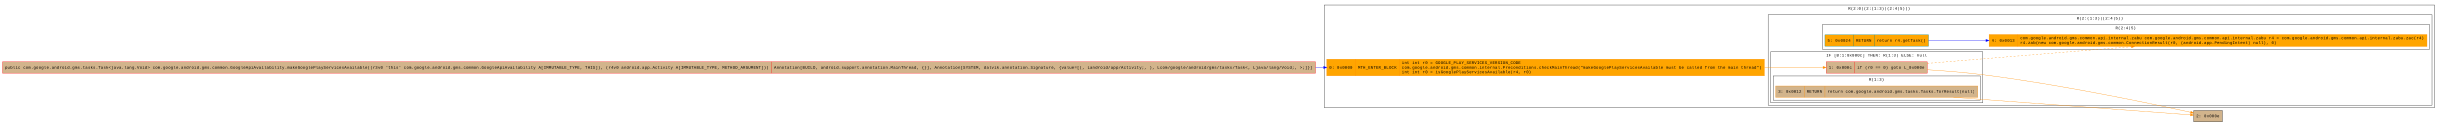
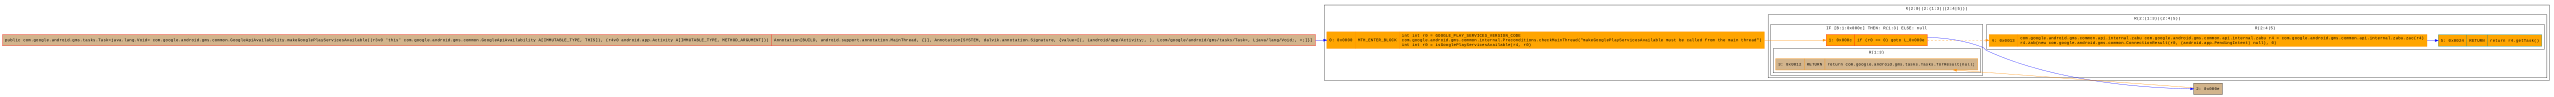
(1957, 40) -> (2431, 40)
(1877, 67) -> (1877, 40)
(2060, 86) -> (2056, 73)
(2030, 103) -> (2034, 76)
